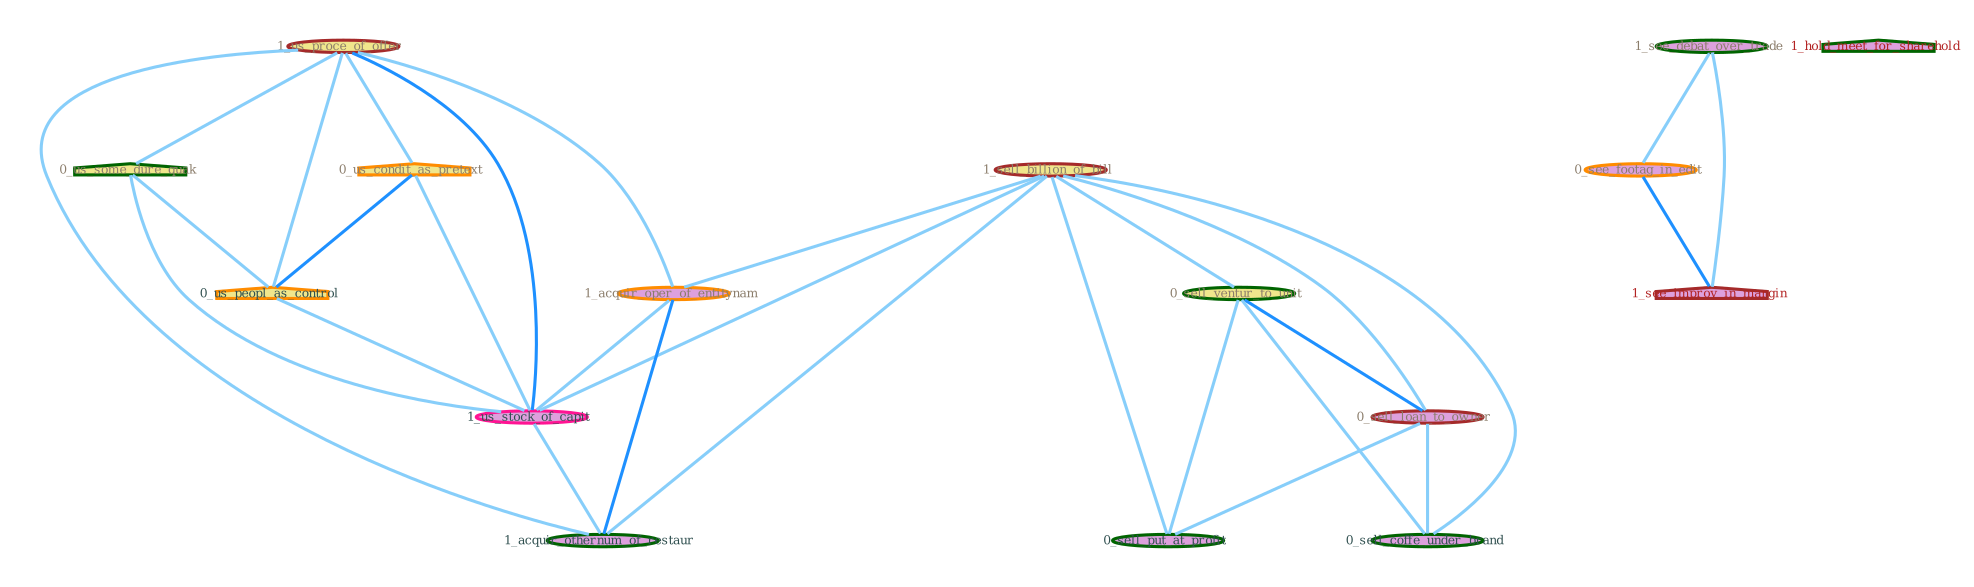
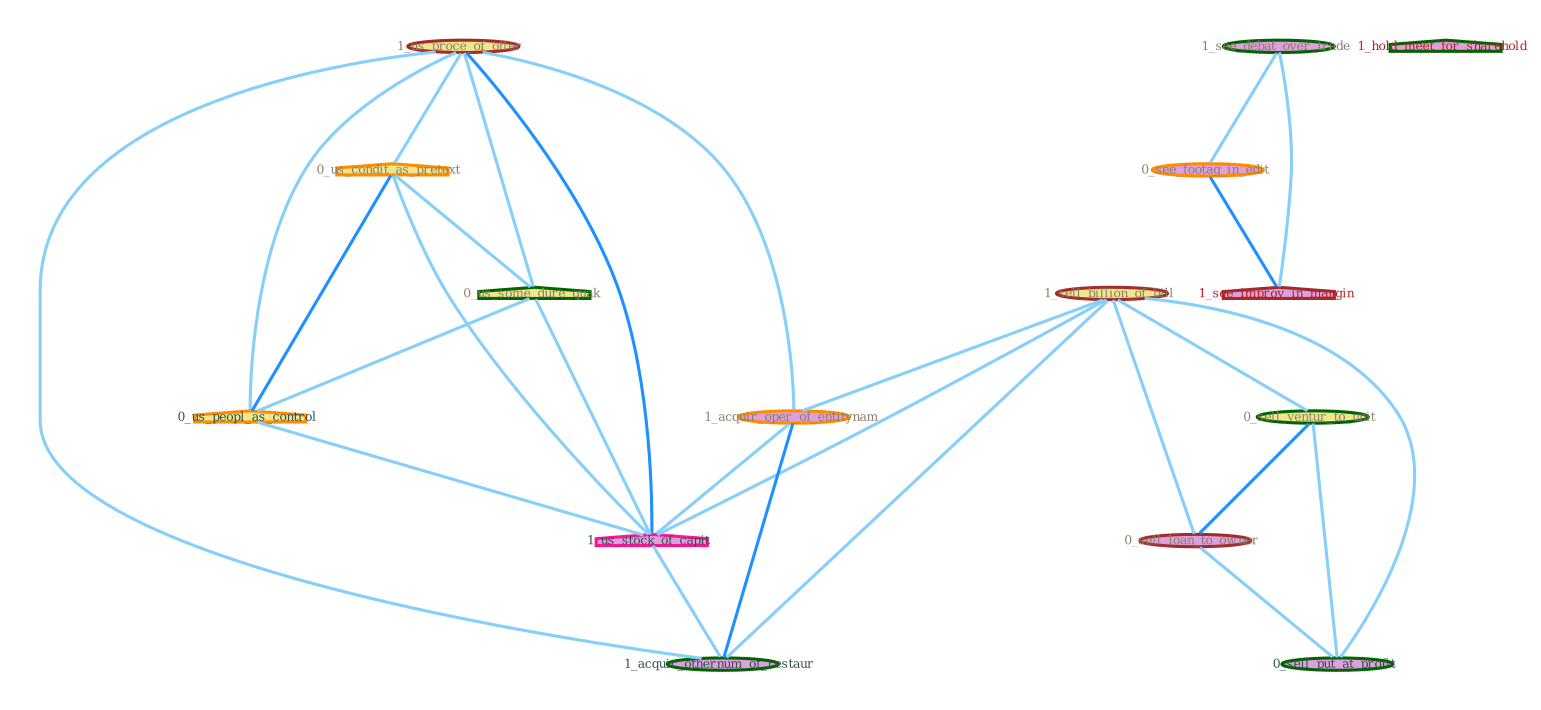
none -> (463, 231)
(532, 417) -> (652, 541)
(1428, 541) -> none
